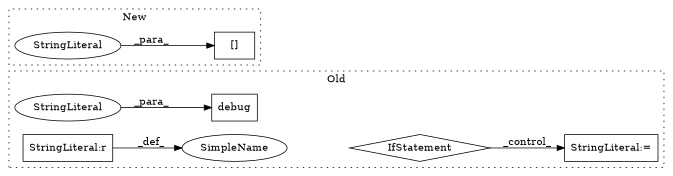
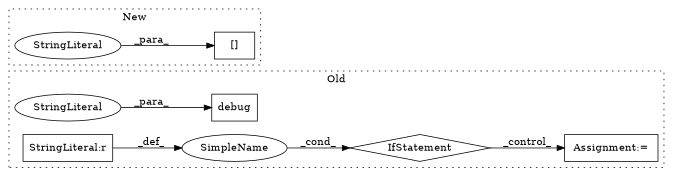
none -> (315, 148)
(611, 148) -> (611, 148)
